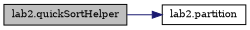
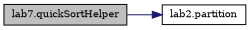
(65, 15) -> (65, 15)
